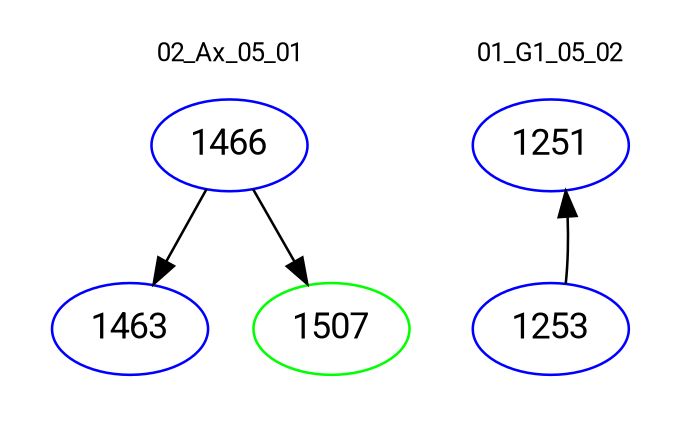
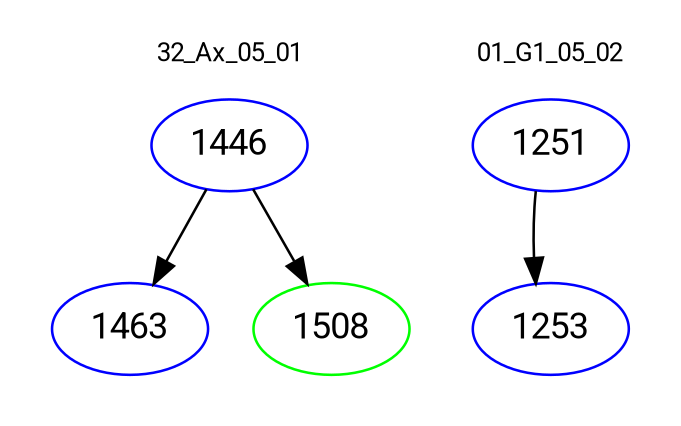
(231, 55) -> (231, 55)
(229, 145) -> (229, 145)
(568, 250) -> (534, 224)
(332, 329) -> (332, 329)
